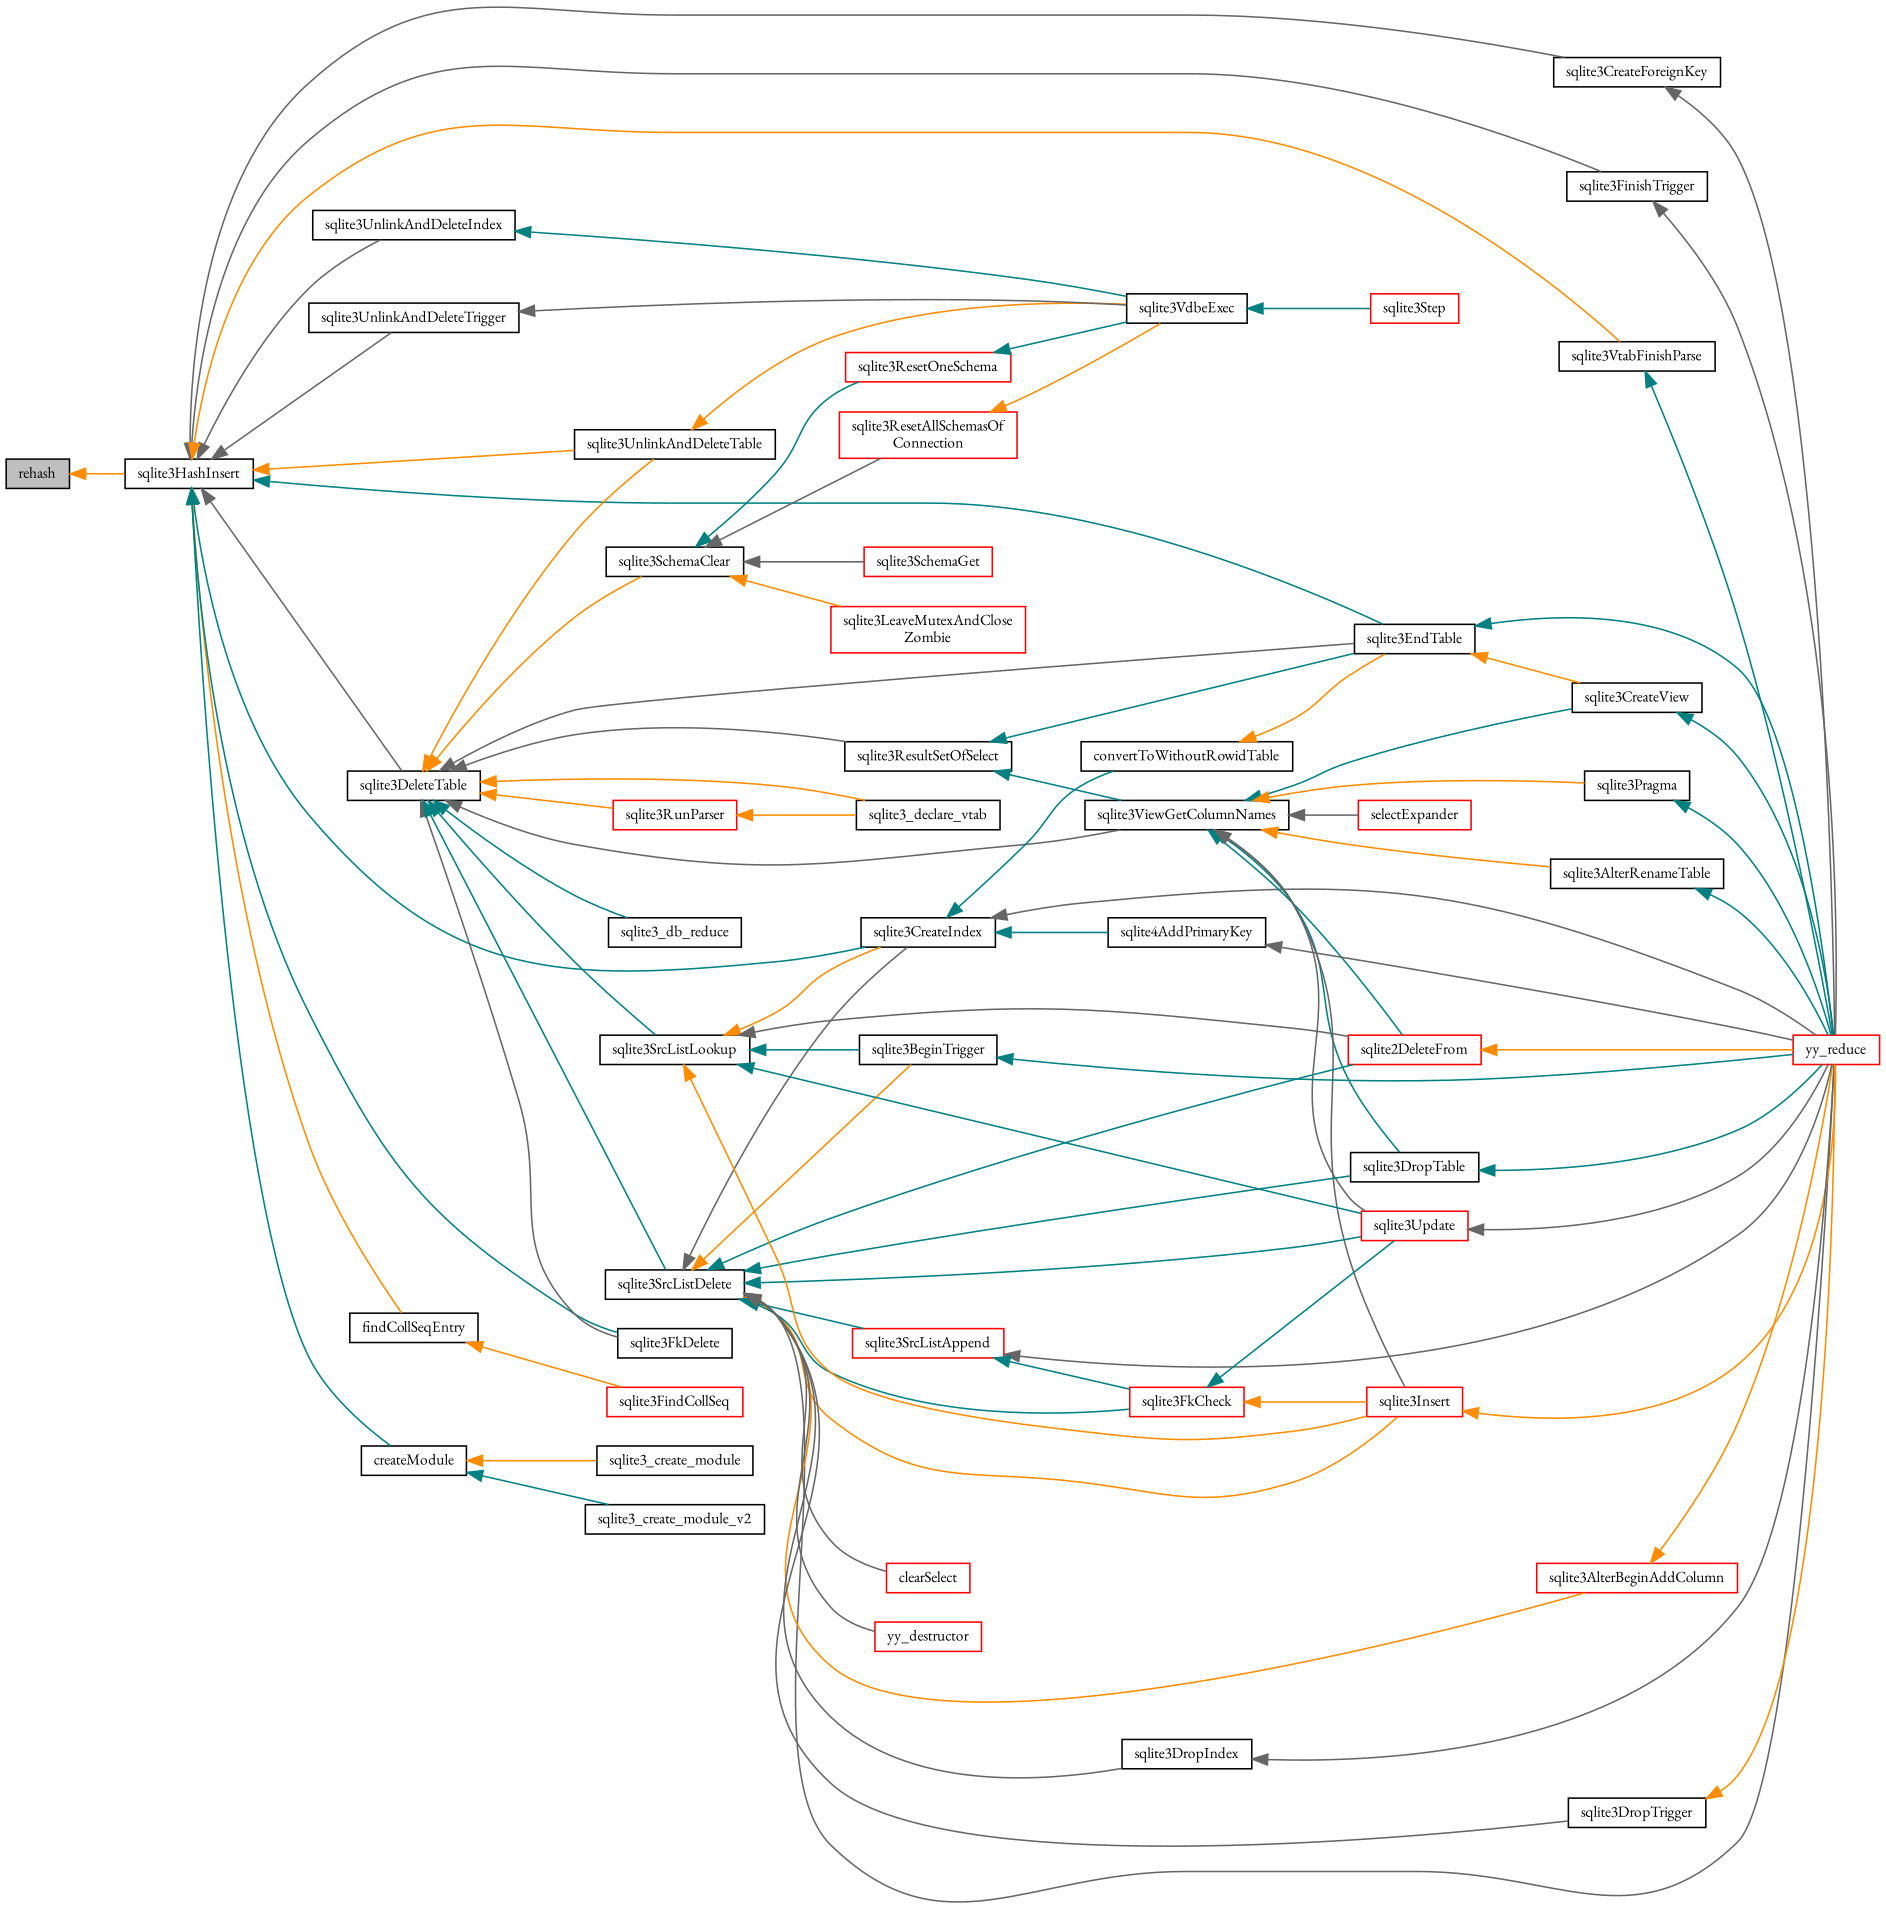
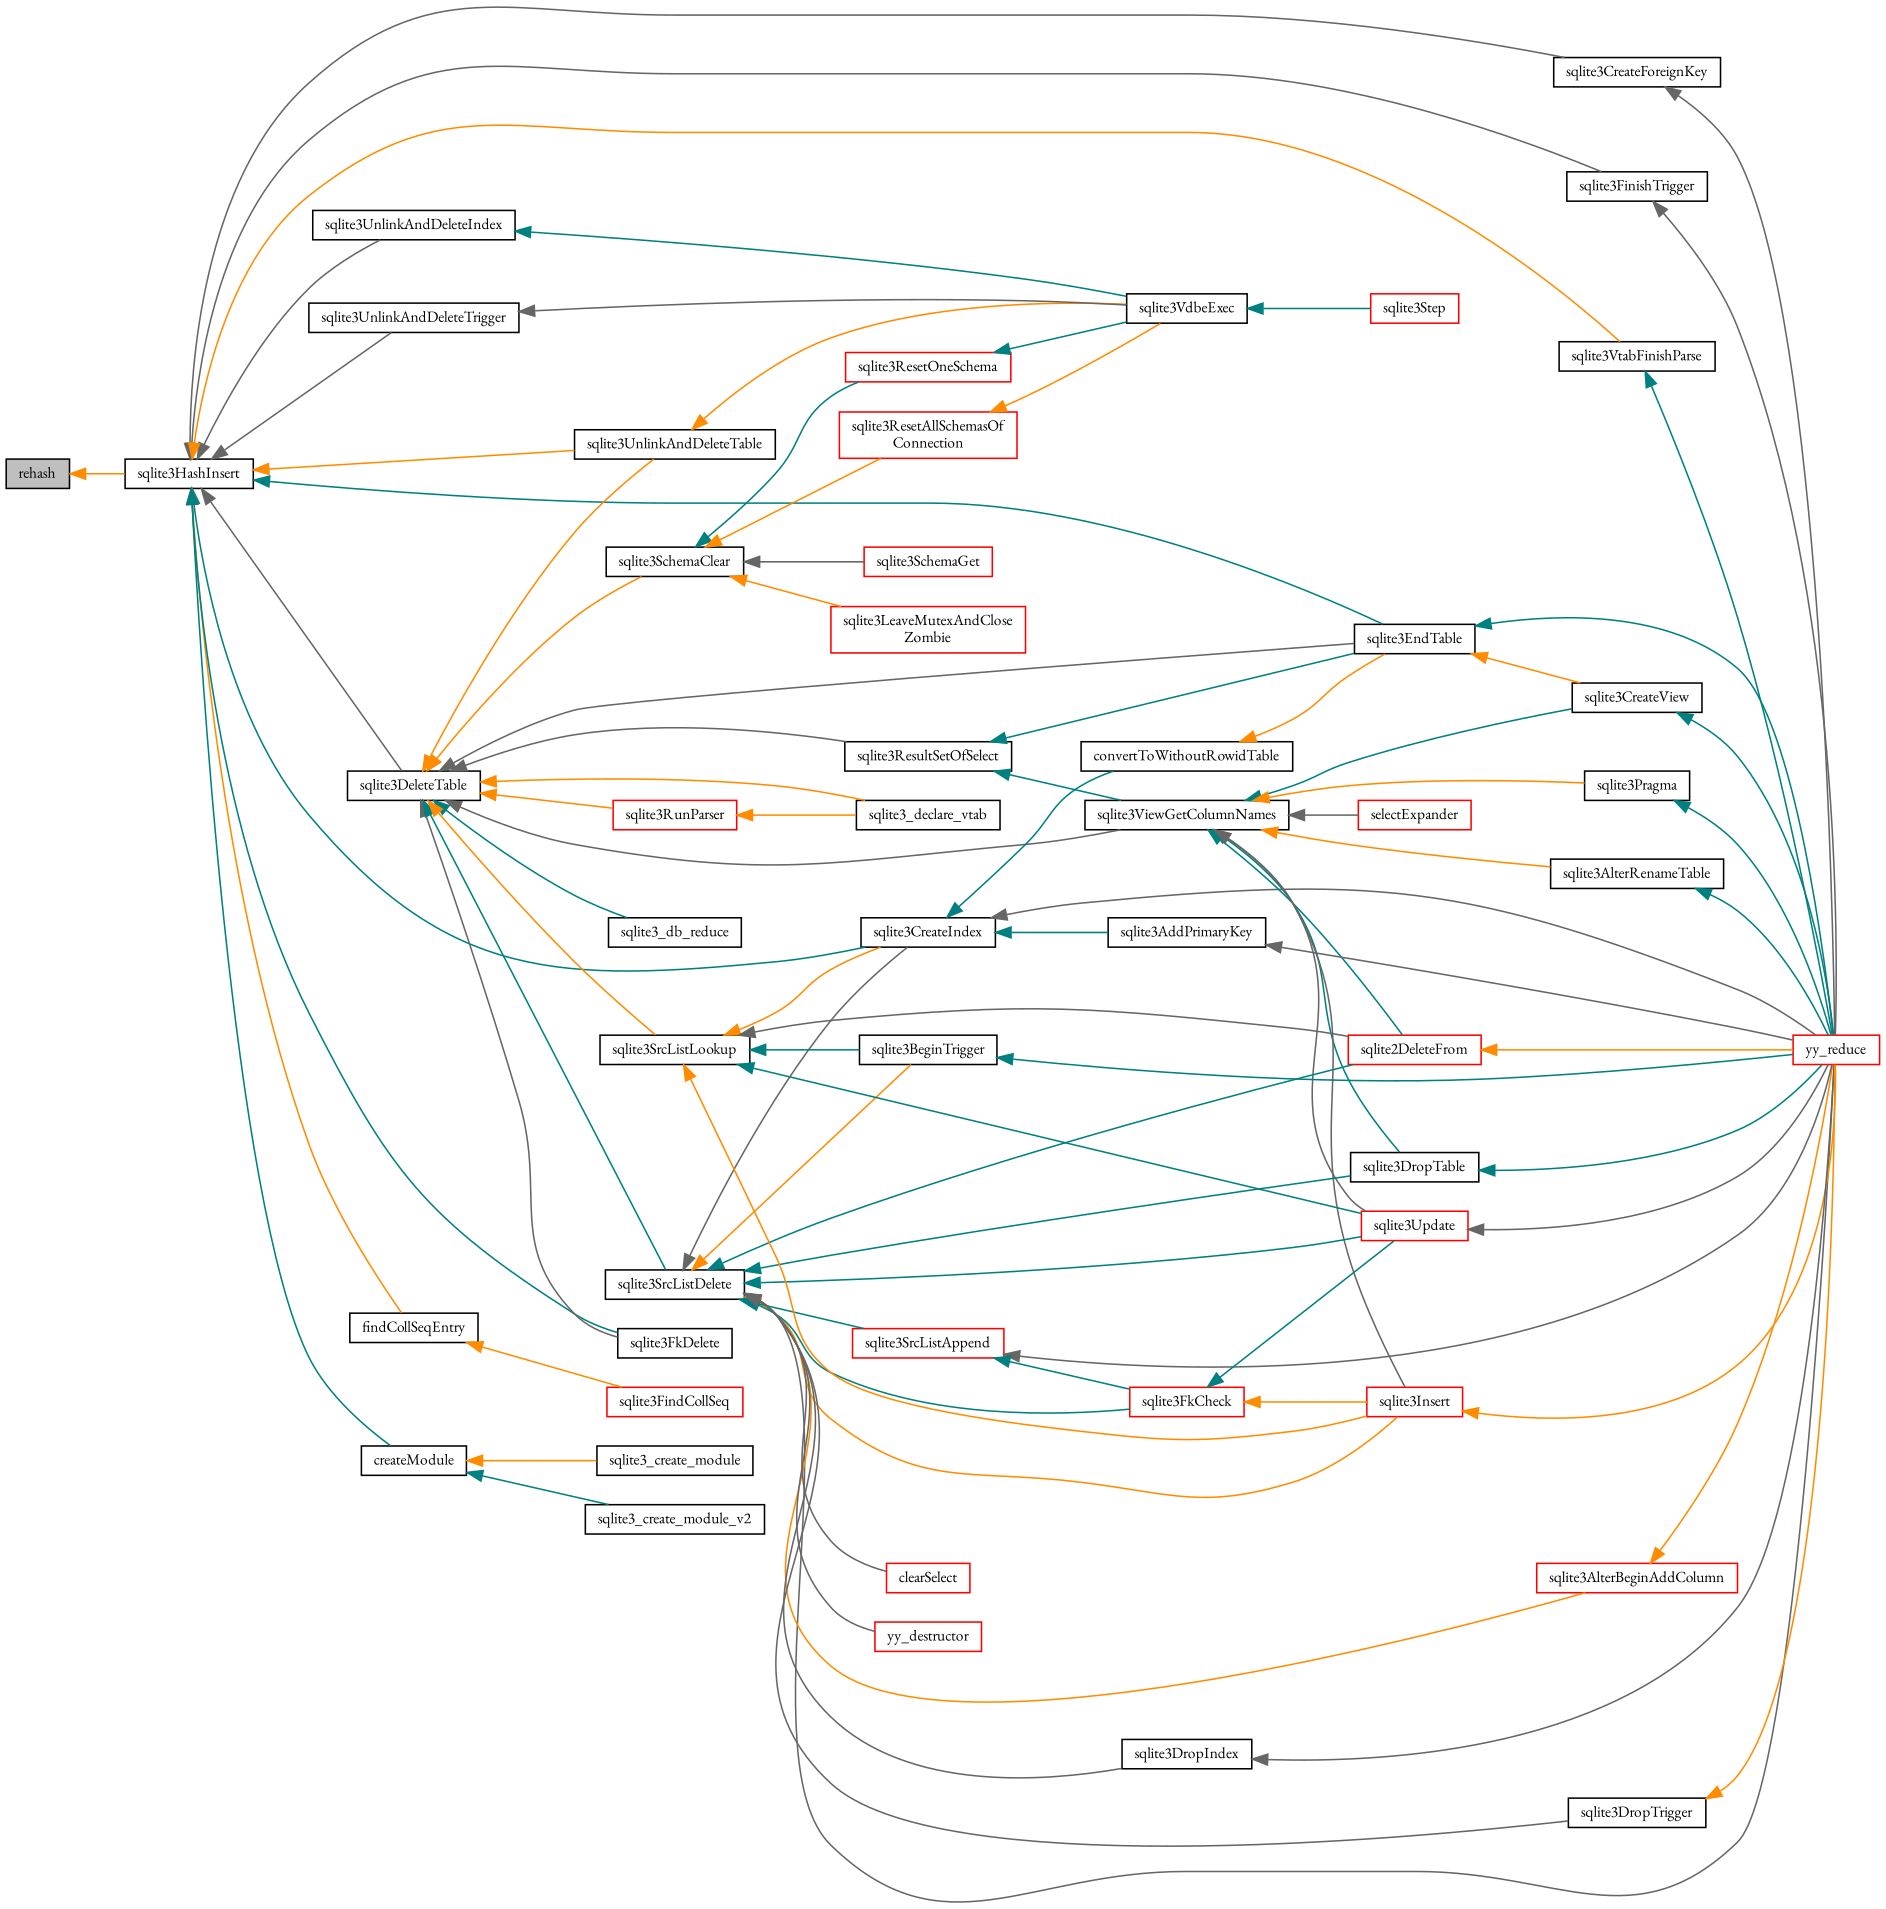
(812, 493) -> (812, 493)
(542, 929) -> (542, 929)
(1187, 932) -> (1187, 932)
